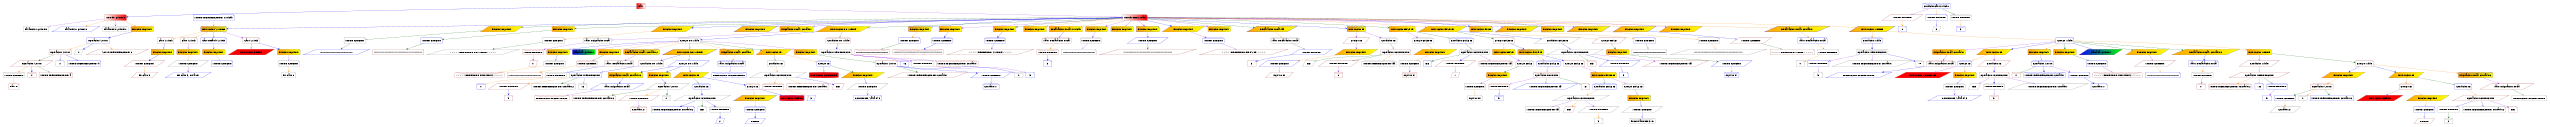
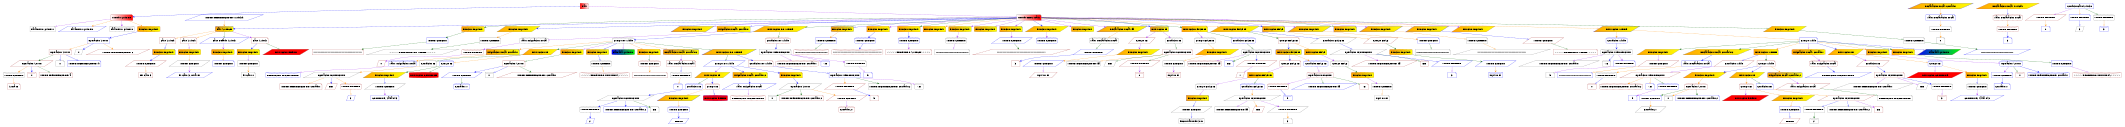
(1936, 6) -> (2080, 6)
(214, 18) -> (224, 18)
(1459, 22) -> none
(1103, 23) -> none
(1200, 23) -> (1073, 23)
(214, 29) -> (224, 29)
(1066, 29) -> (2008, 6)
(214, 41) -> (224, 41)
(117, 52) -> (118, 52)
(990, 52) -> (909, 52)
(1244, 52) -> none
(145, 75) -> (146, 75)
(14, 87) -> (14, 87)
